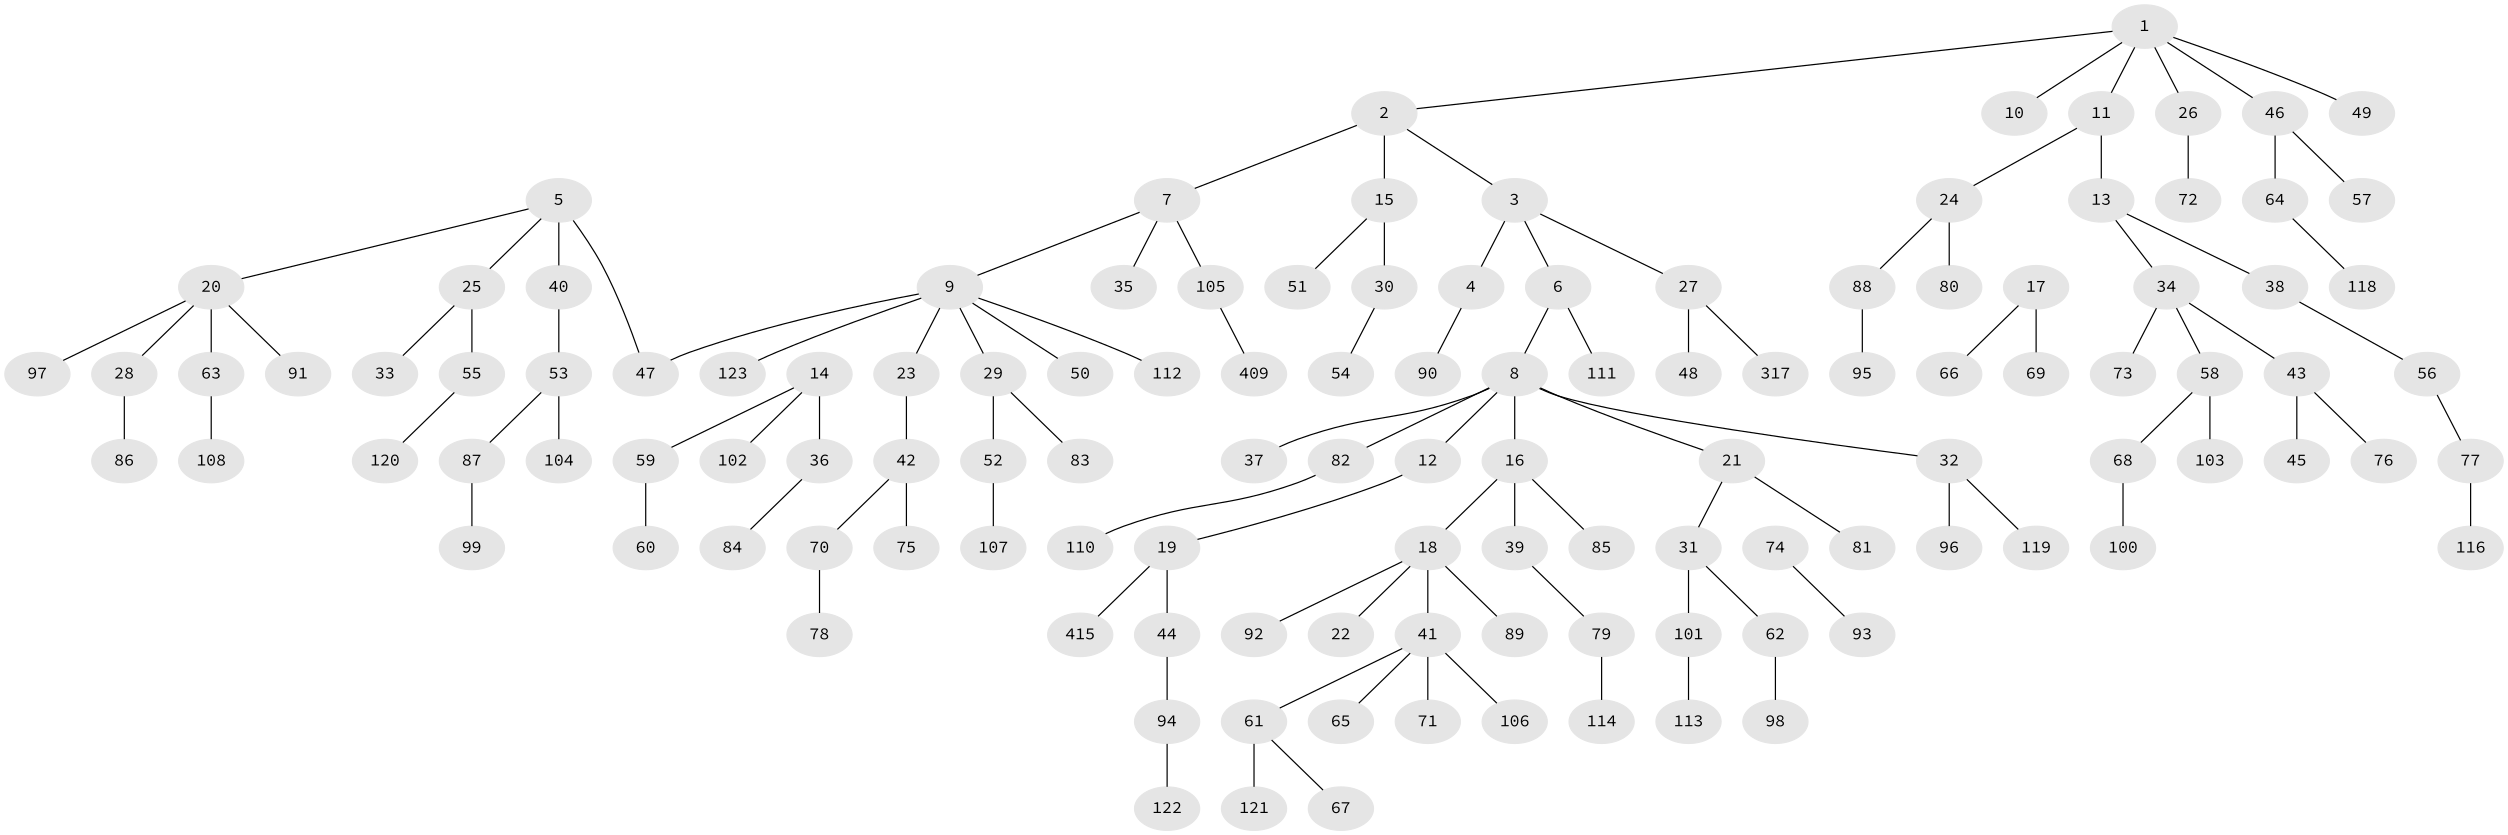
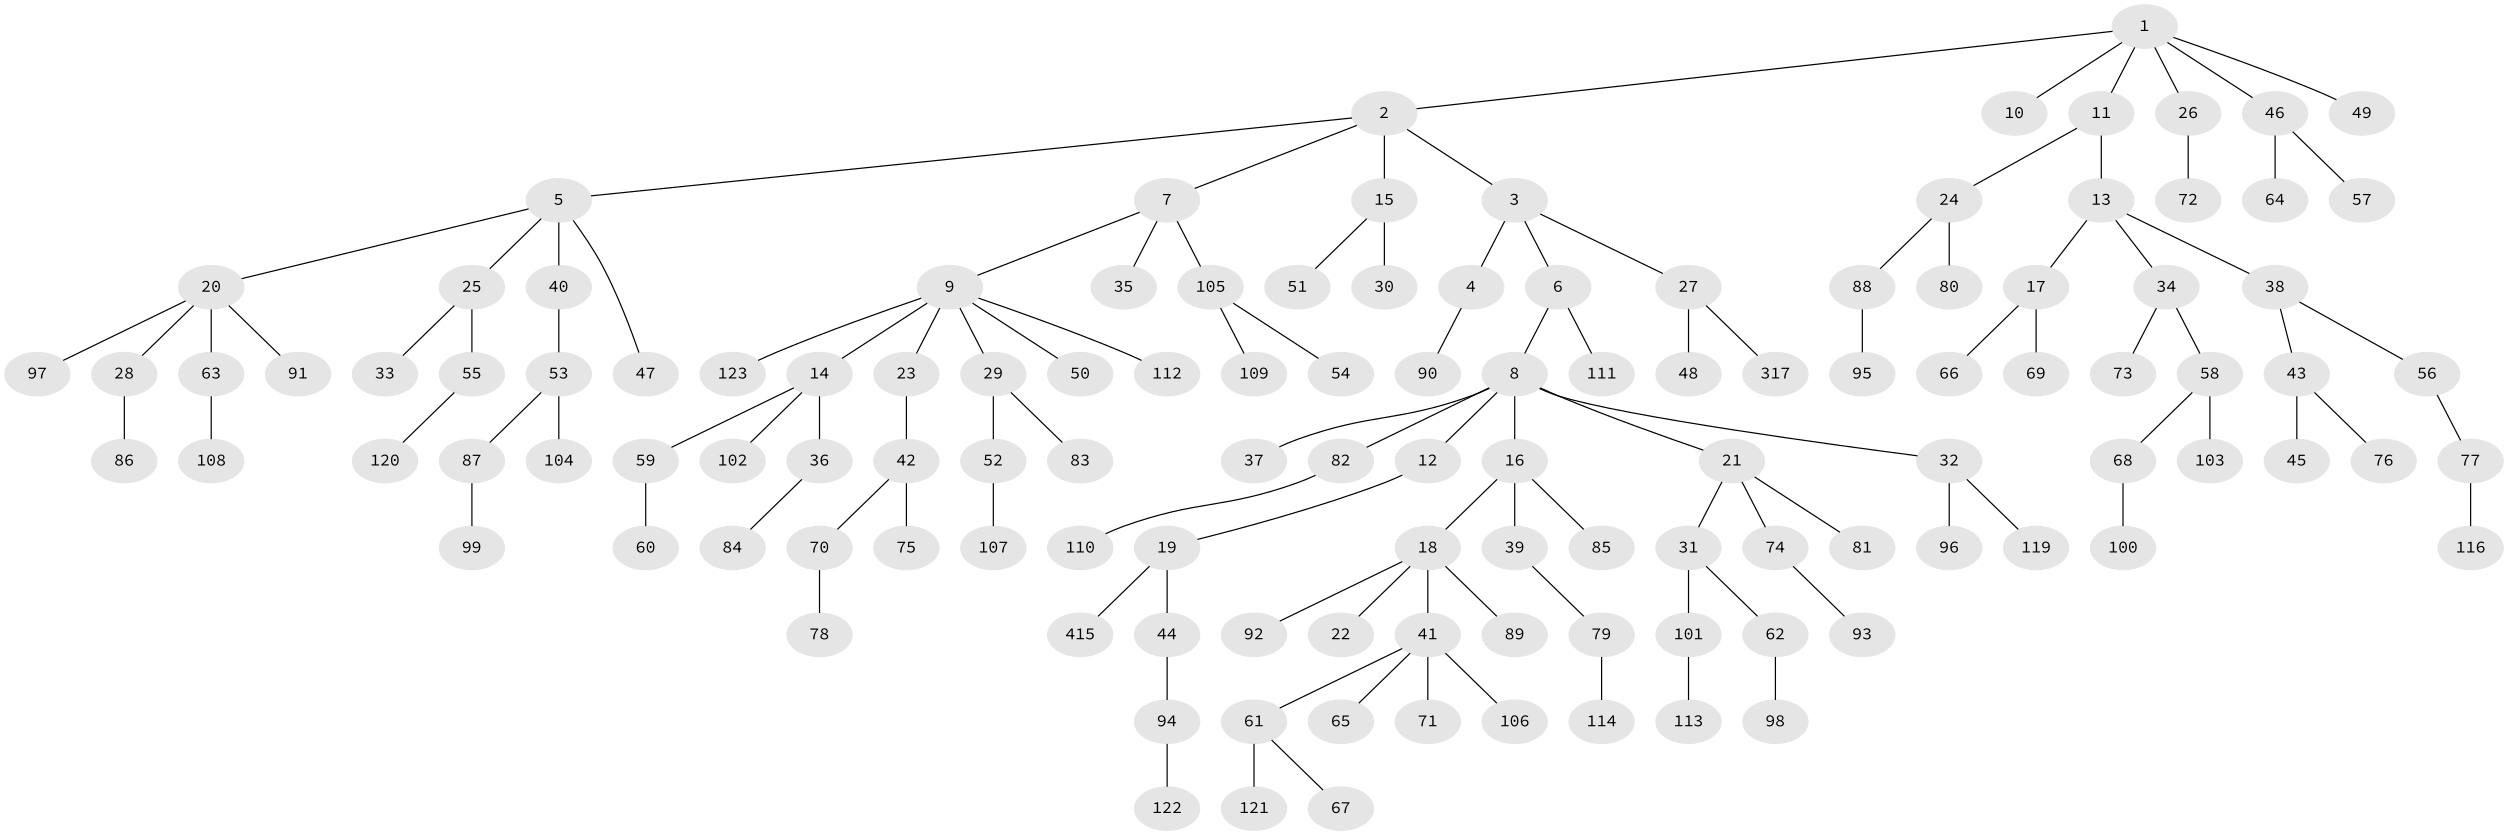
none -> (971, 157)
none -> (2069, 244)
(2362, 287) -> none
(793, 322) -> (885, 331)
(1363, 331) -> (1276, 331)
(2232, 331) -> (2286, 331)
(1254, 374) -> (1254, 374)
none -> (1754, 505)
